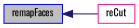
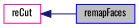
(85, 14) -> (64, 14)
